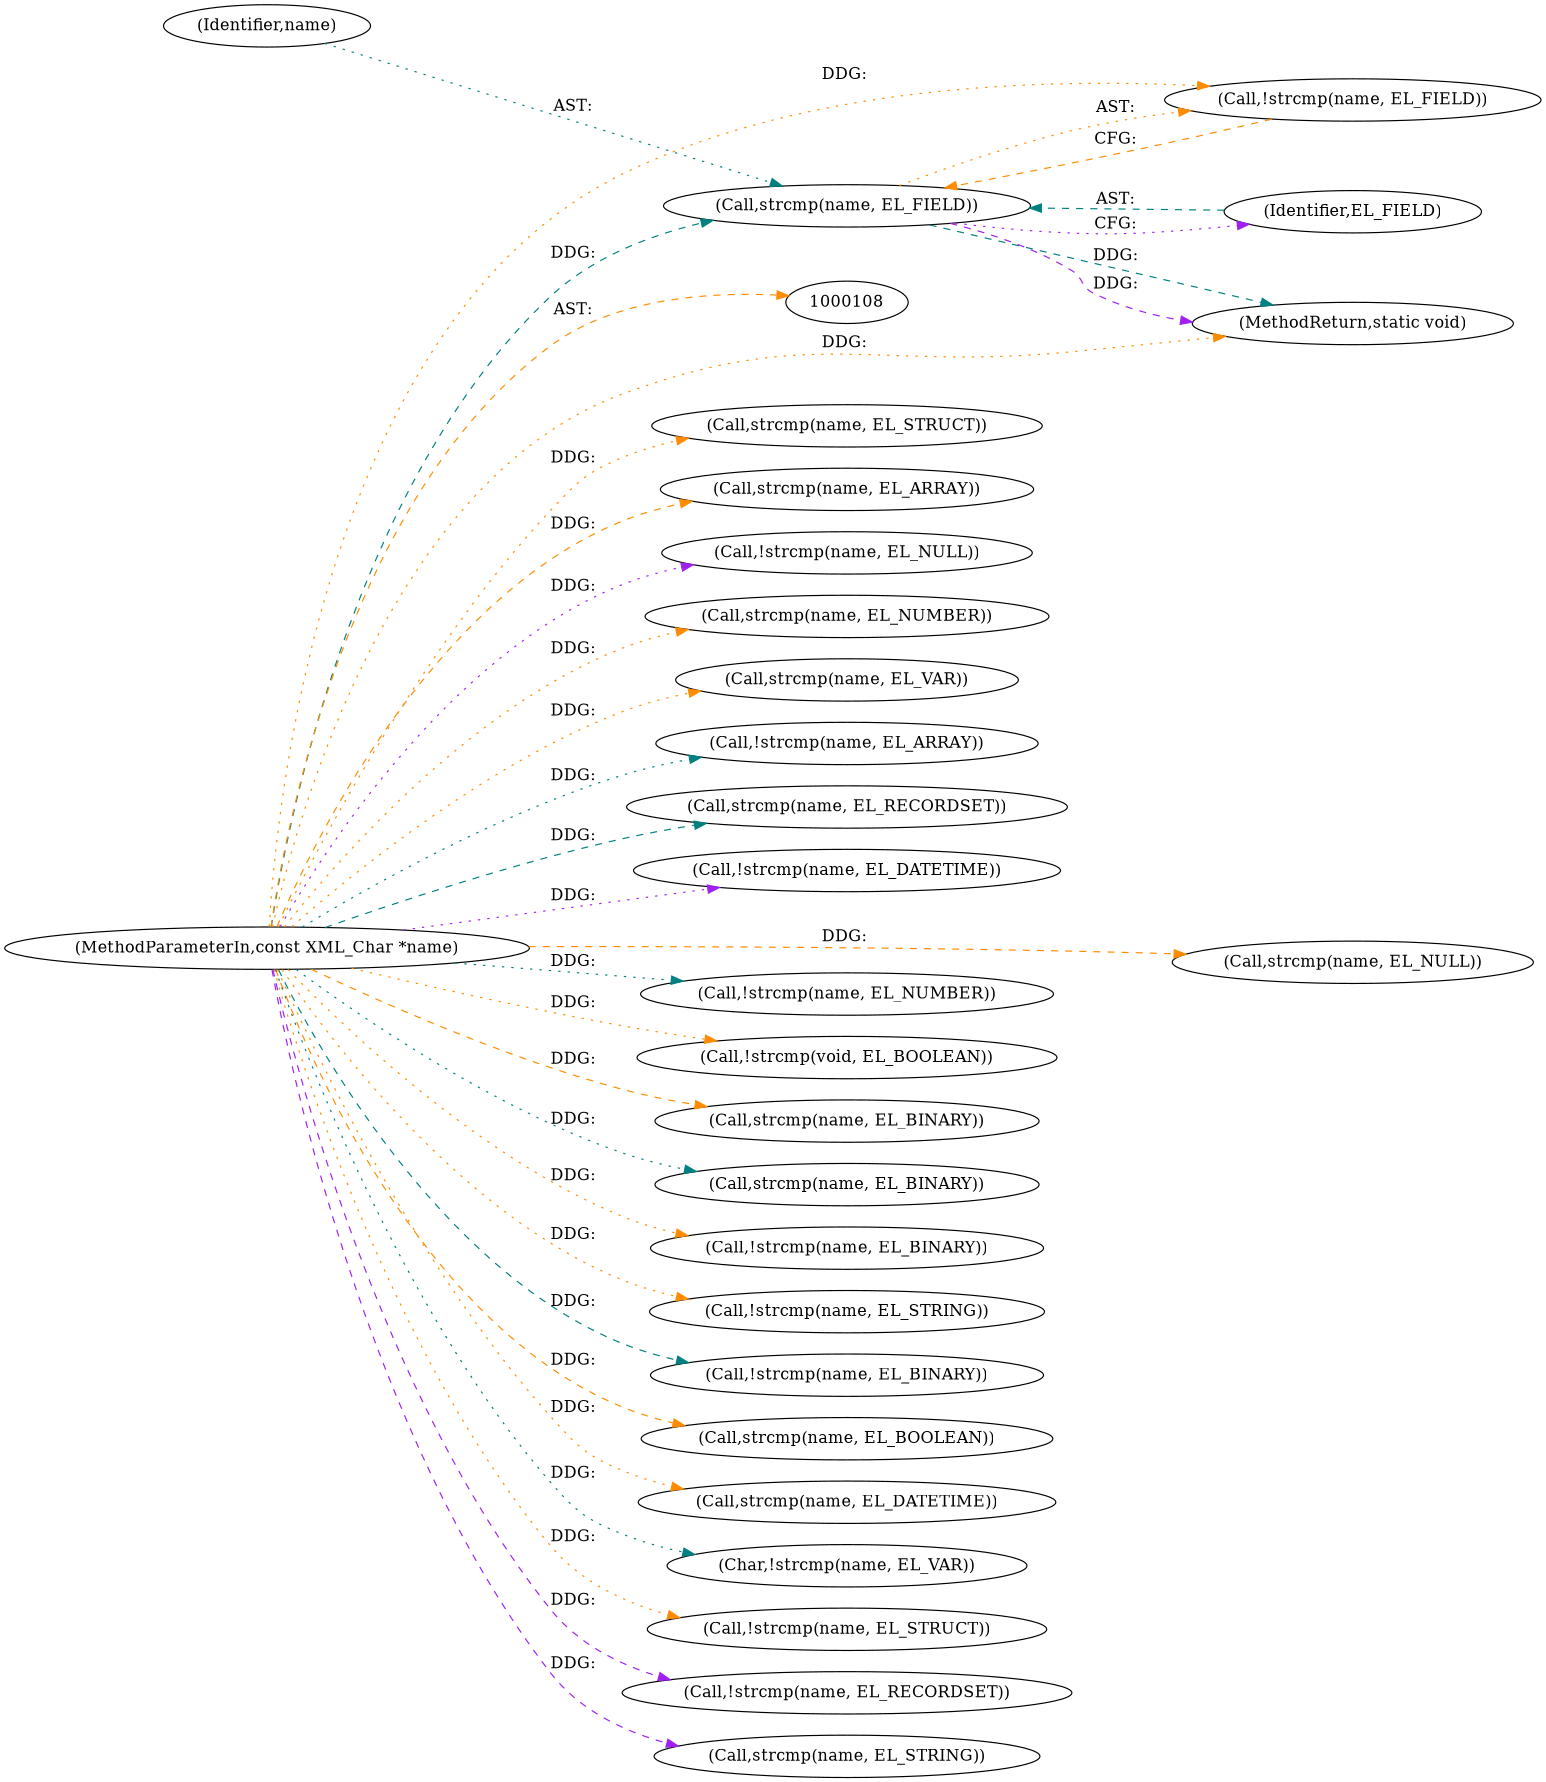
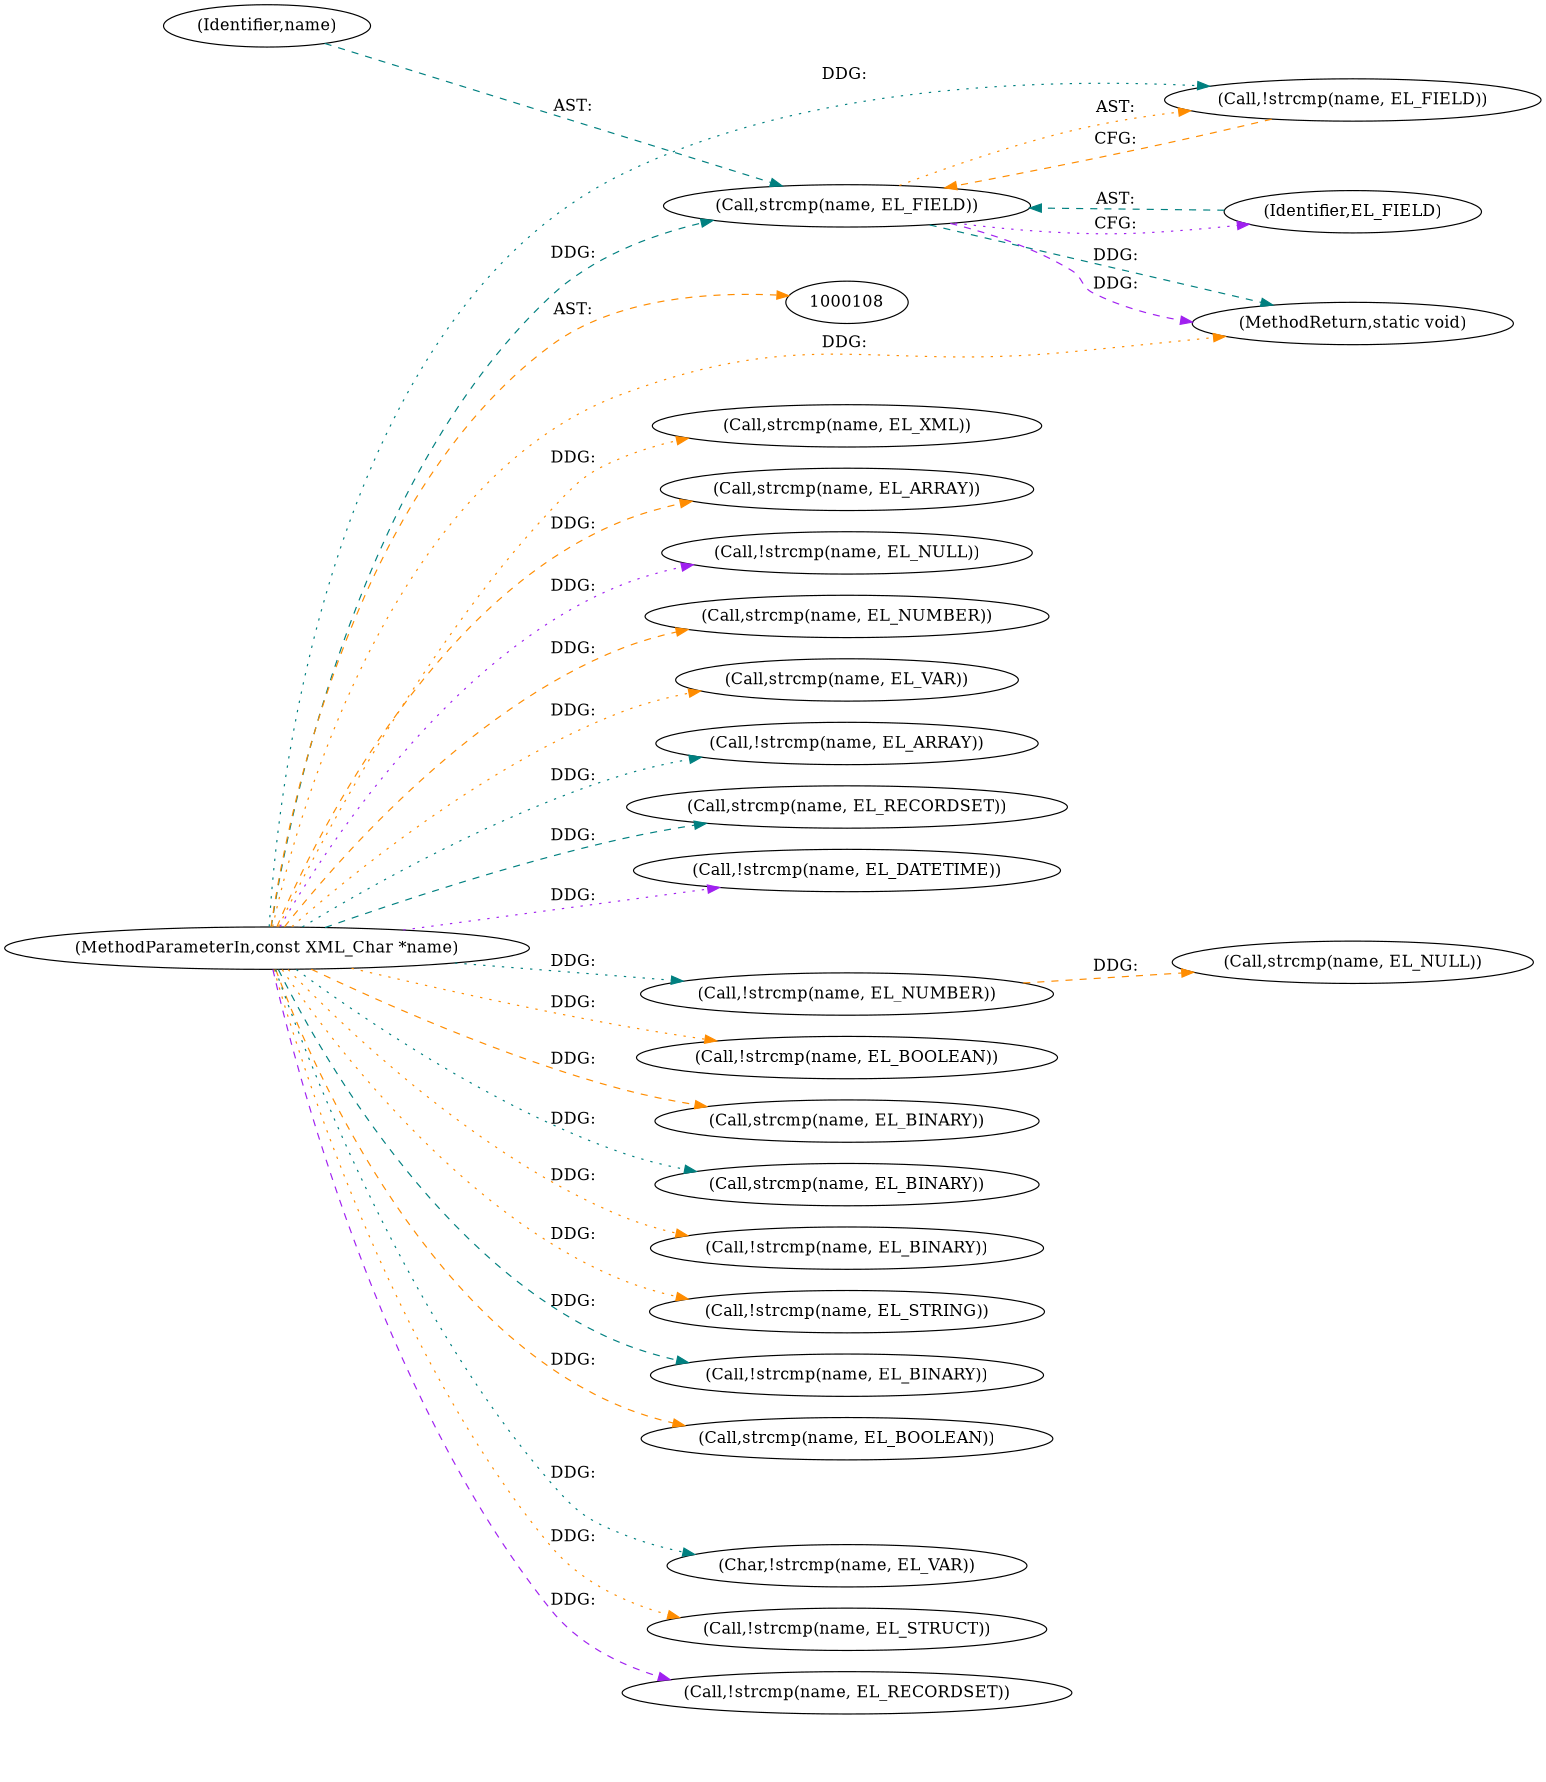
(548, 113) -> (548, 113)
(511, 256) -> (511, 256)
(847, 426) -> (847, 426)
(458, 748) -> (458, 748)
(851, 948) -> (1102, 978)
(847, 1058) -> (847, 1058)
(847, 1502) -> none
(847, 1756) -> none
